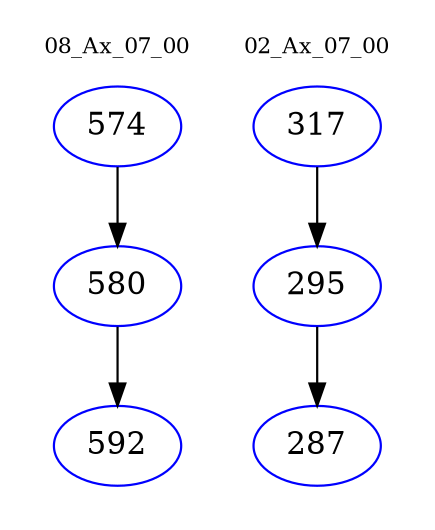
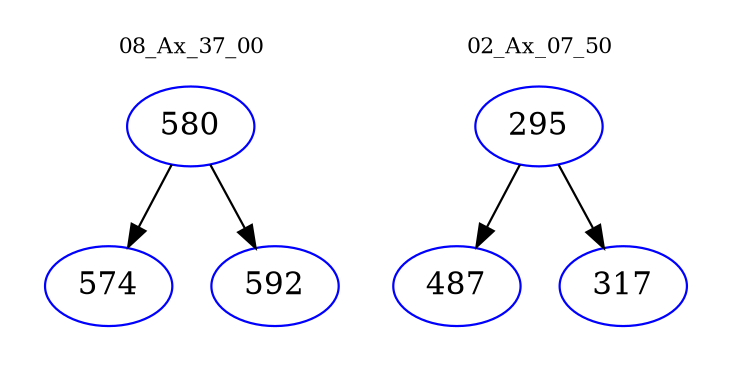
(118, 48) -> (192, 48)
(317, 48) -> (540, 48)
(118, 195) -> (155, 196)
(317, 195) -> (576, 196)
(317, 446) -> (457, 286)
